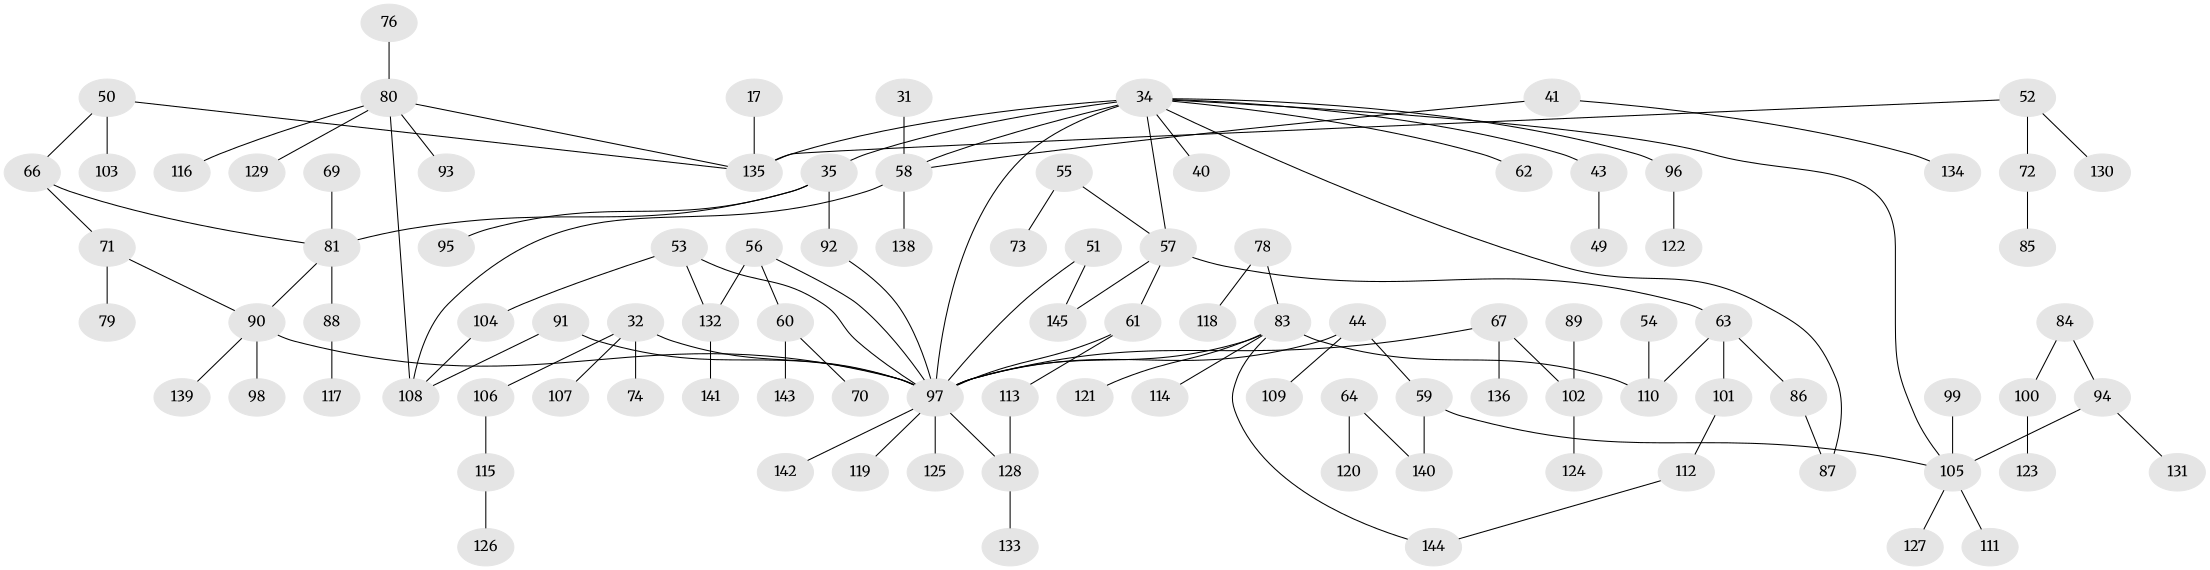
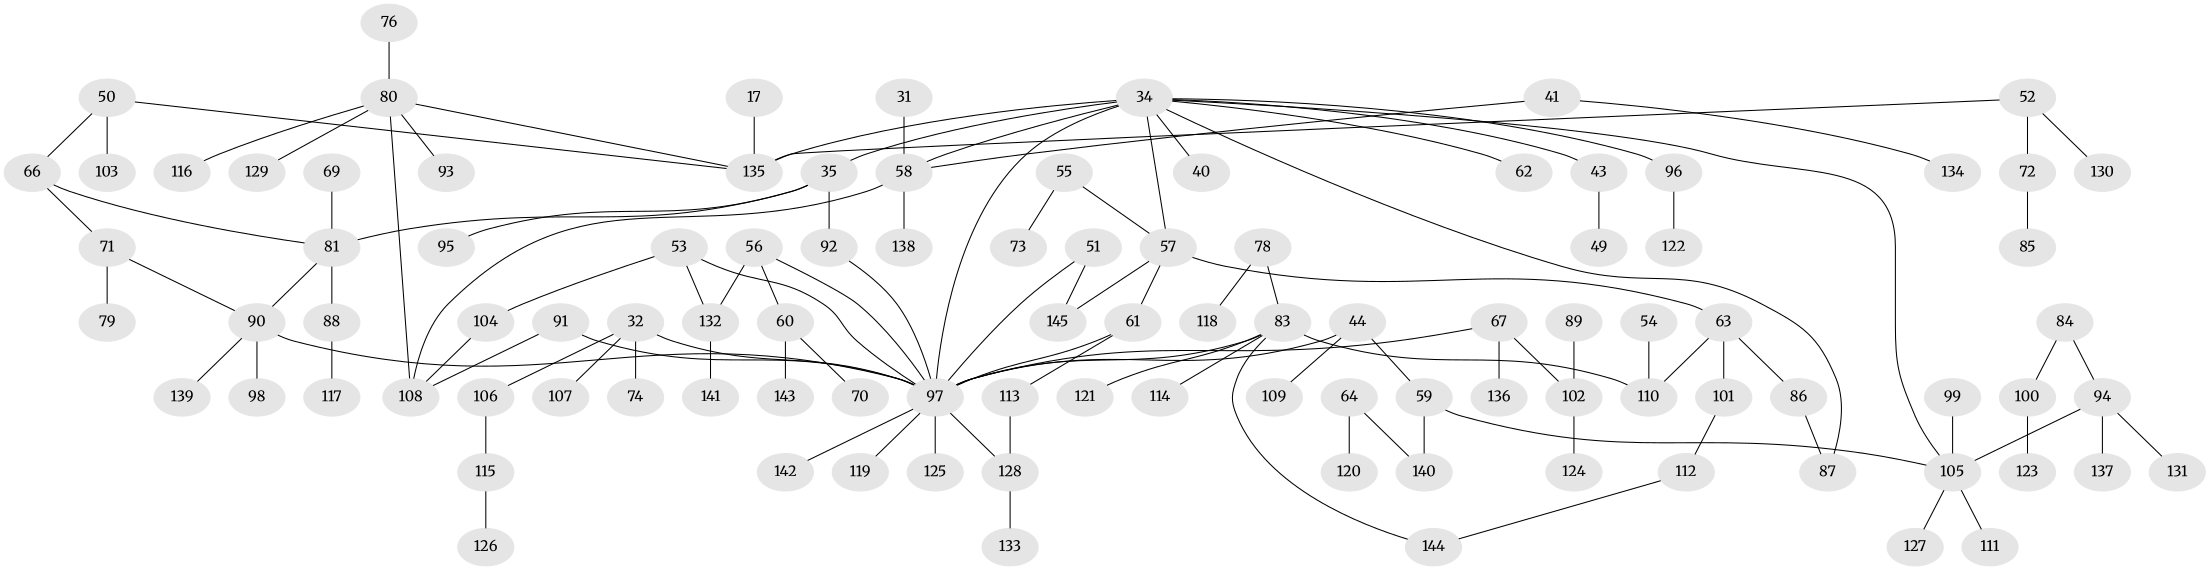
none -> (2102, 472)
